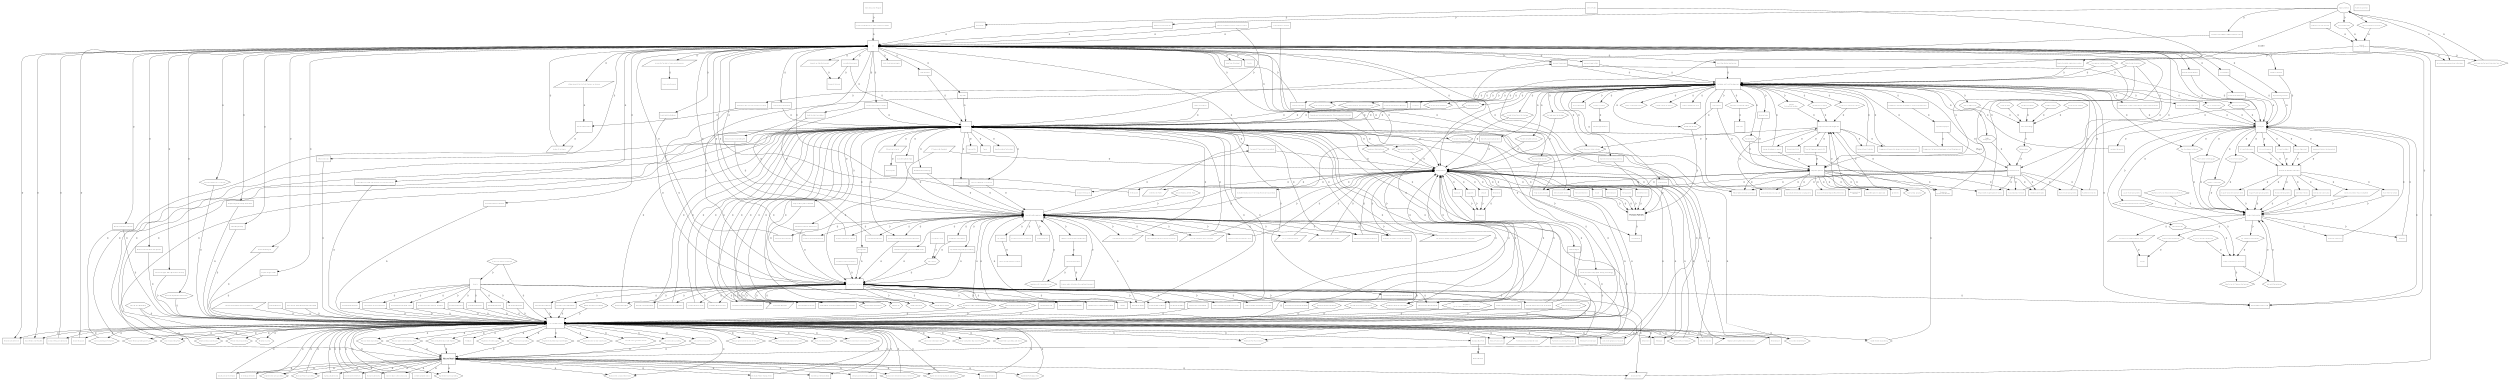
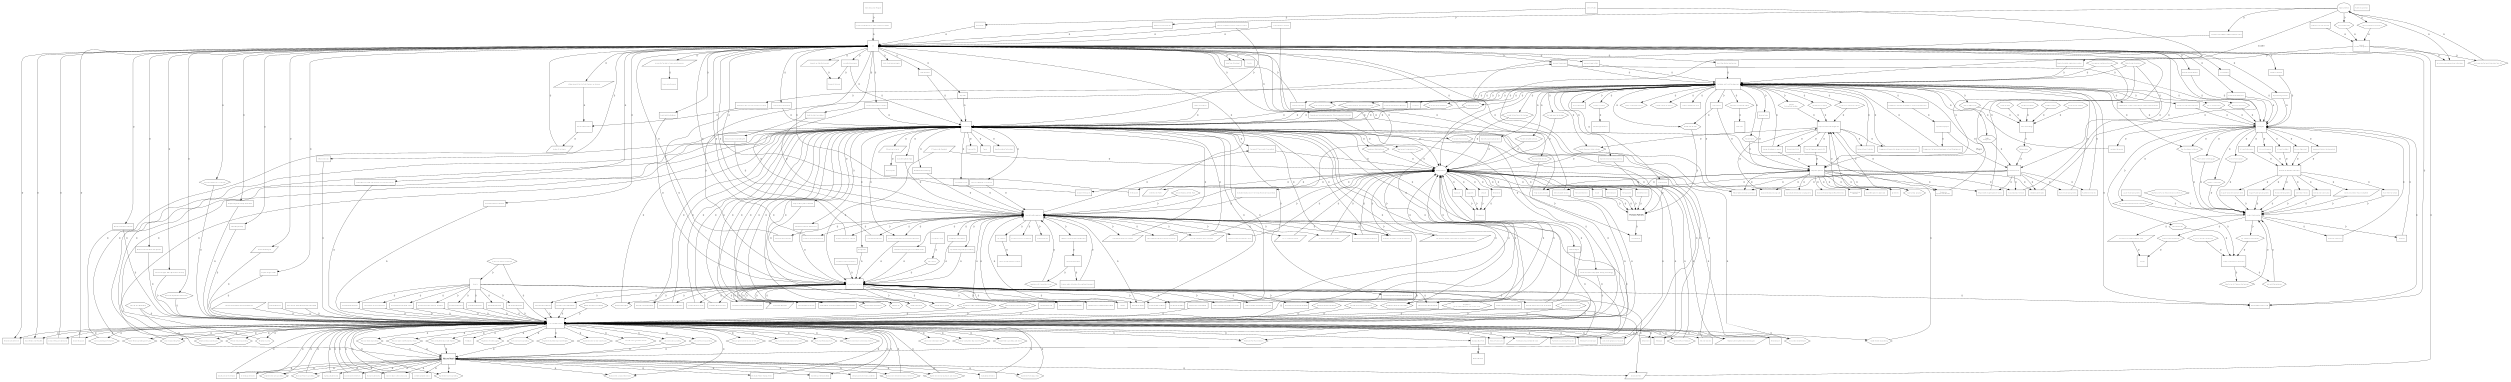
(941, 247) -> (918, 276)
